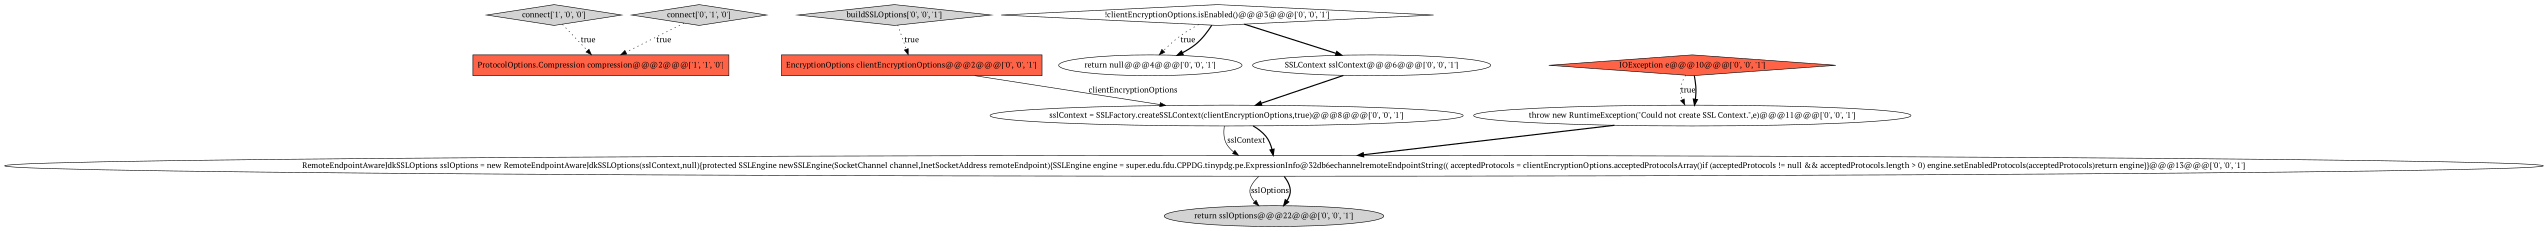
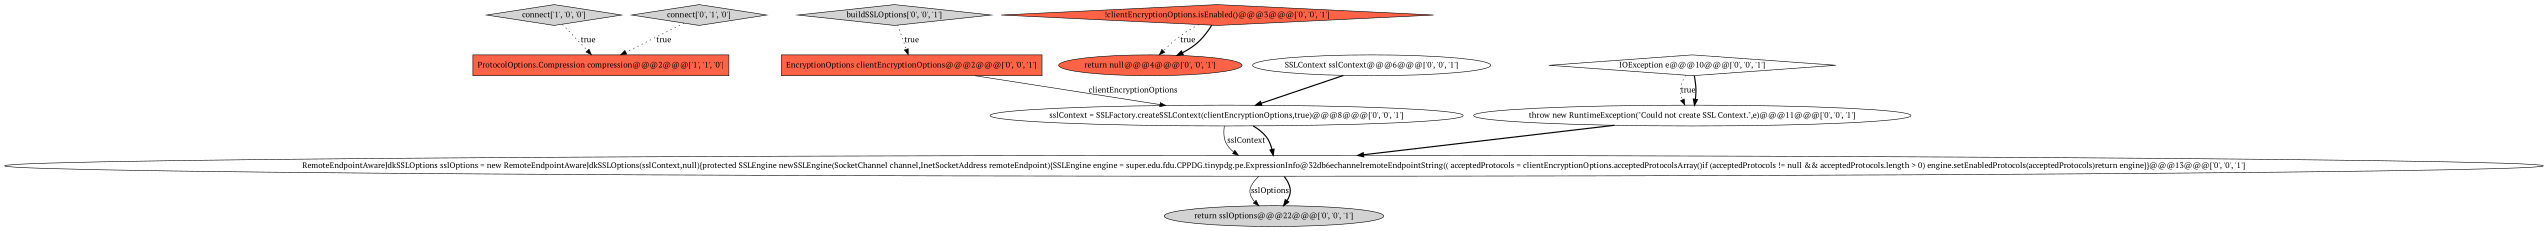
(1217, 15) -> (1217, 15)
(1290, 39) -> none
(1150, 65) -> (1150, 65)
(1692, 65) -> (1692, 65)
